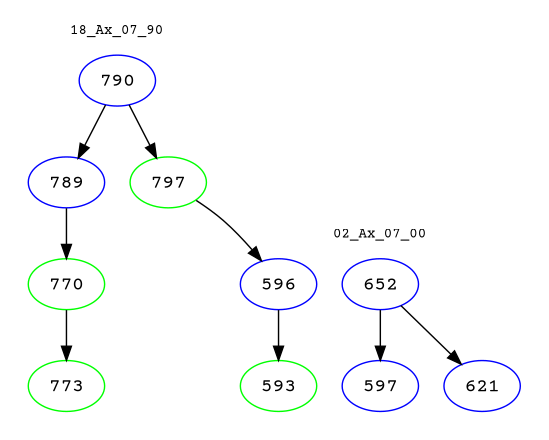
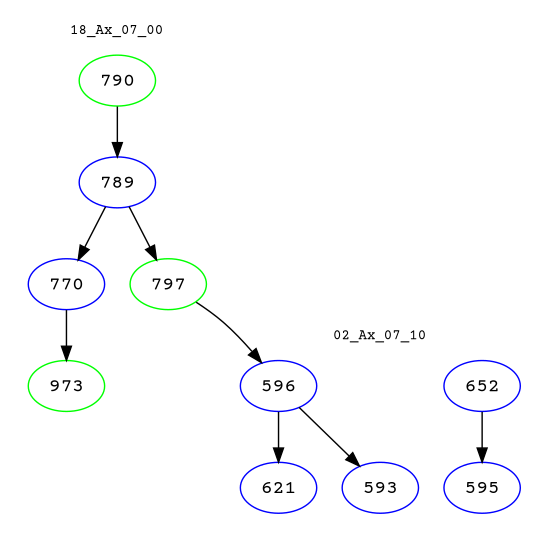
(117, 30) -> (117, 30)
(117, 81) -> (117, 81)
(140, 125) -> (140, 227)
(380, 234) -> (380, 336)
(66, 284) -> (66, 284)
(426, 330) -> (279, 430)
(66, 386) -> (66, 386)
(279, 386) -> (380, 488)
(380, 386) -> (482, 488)
